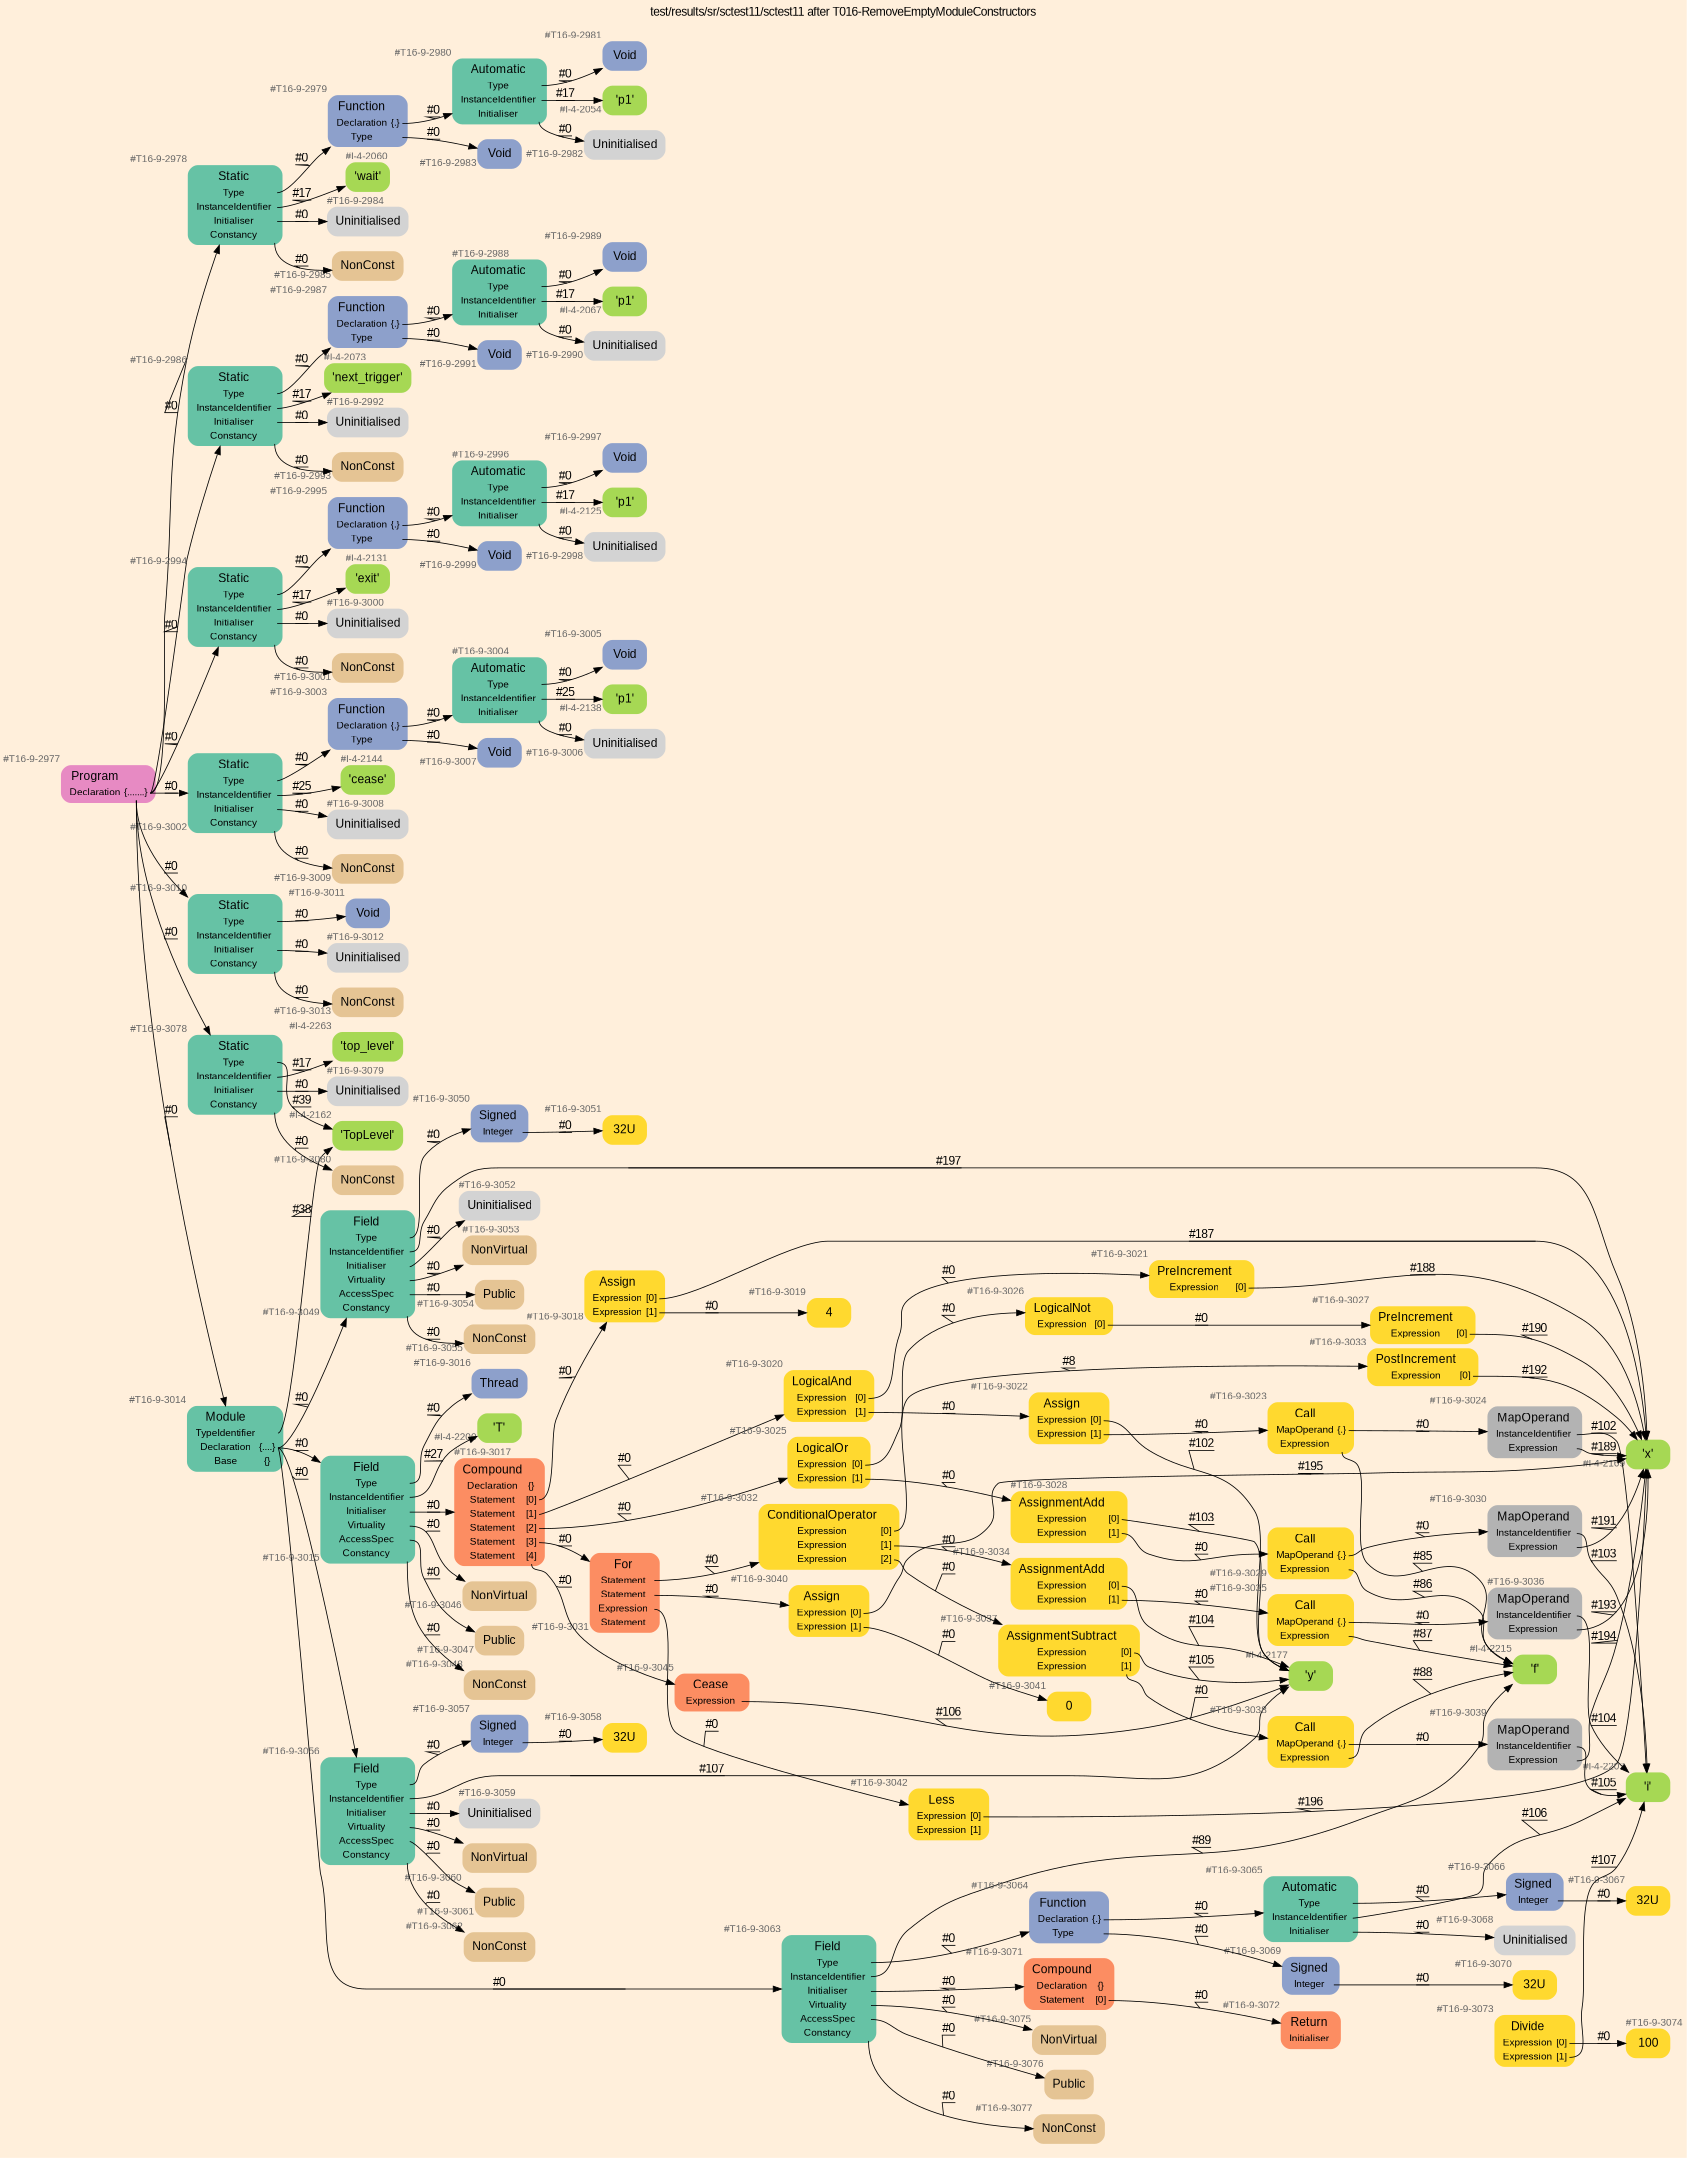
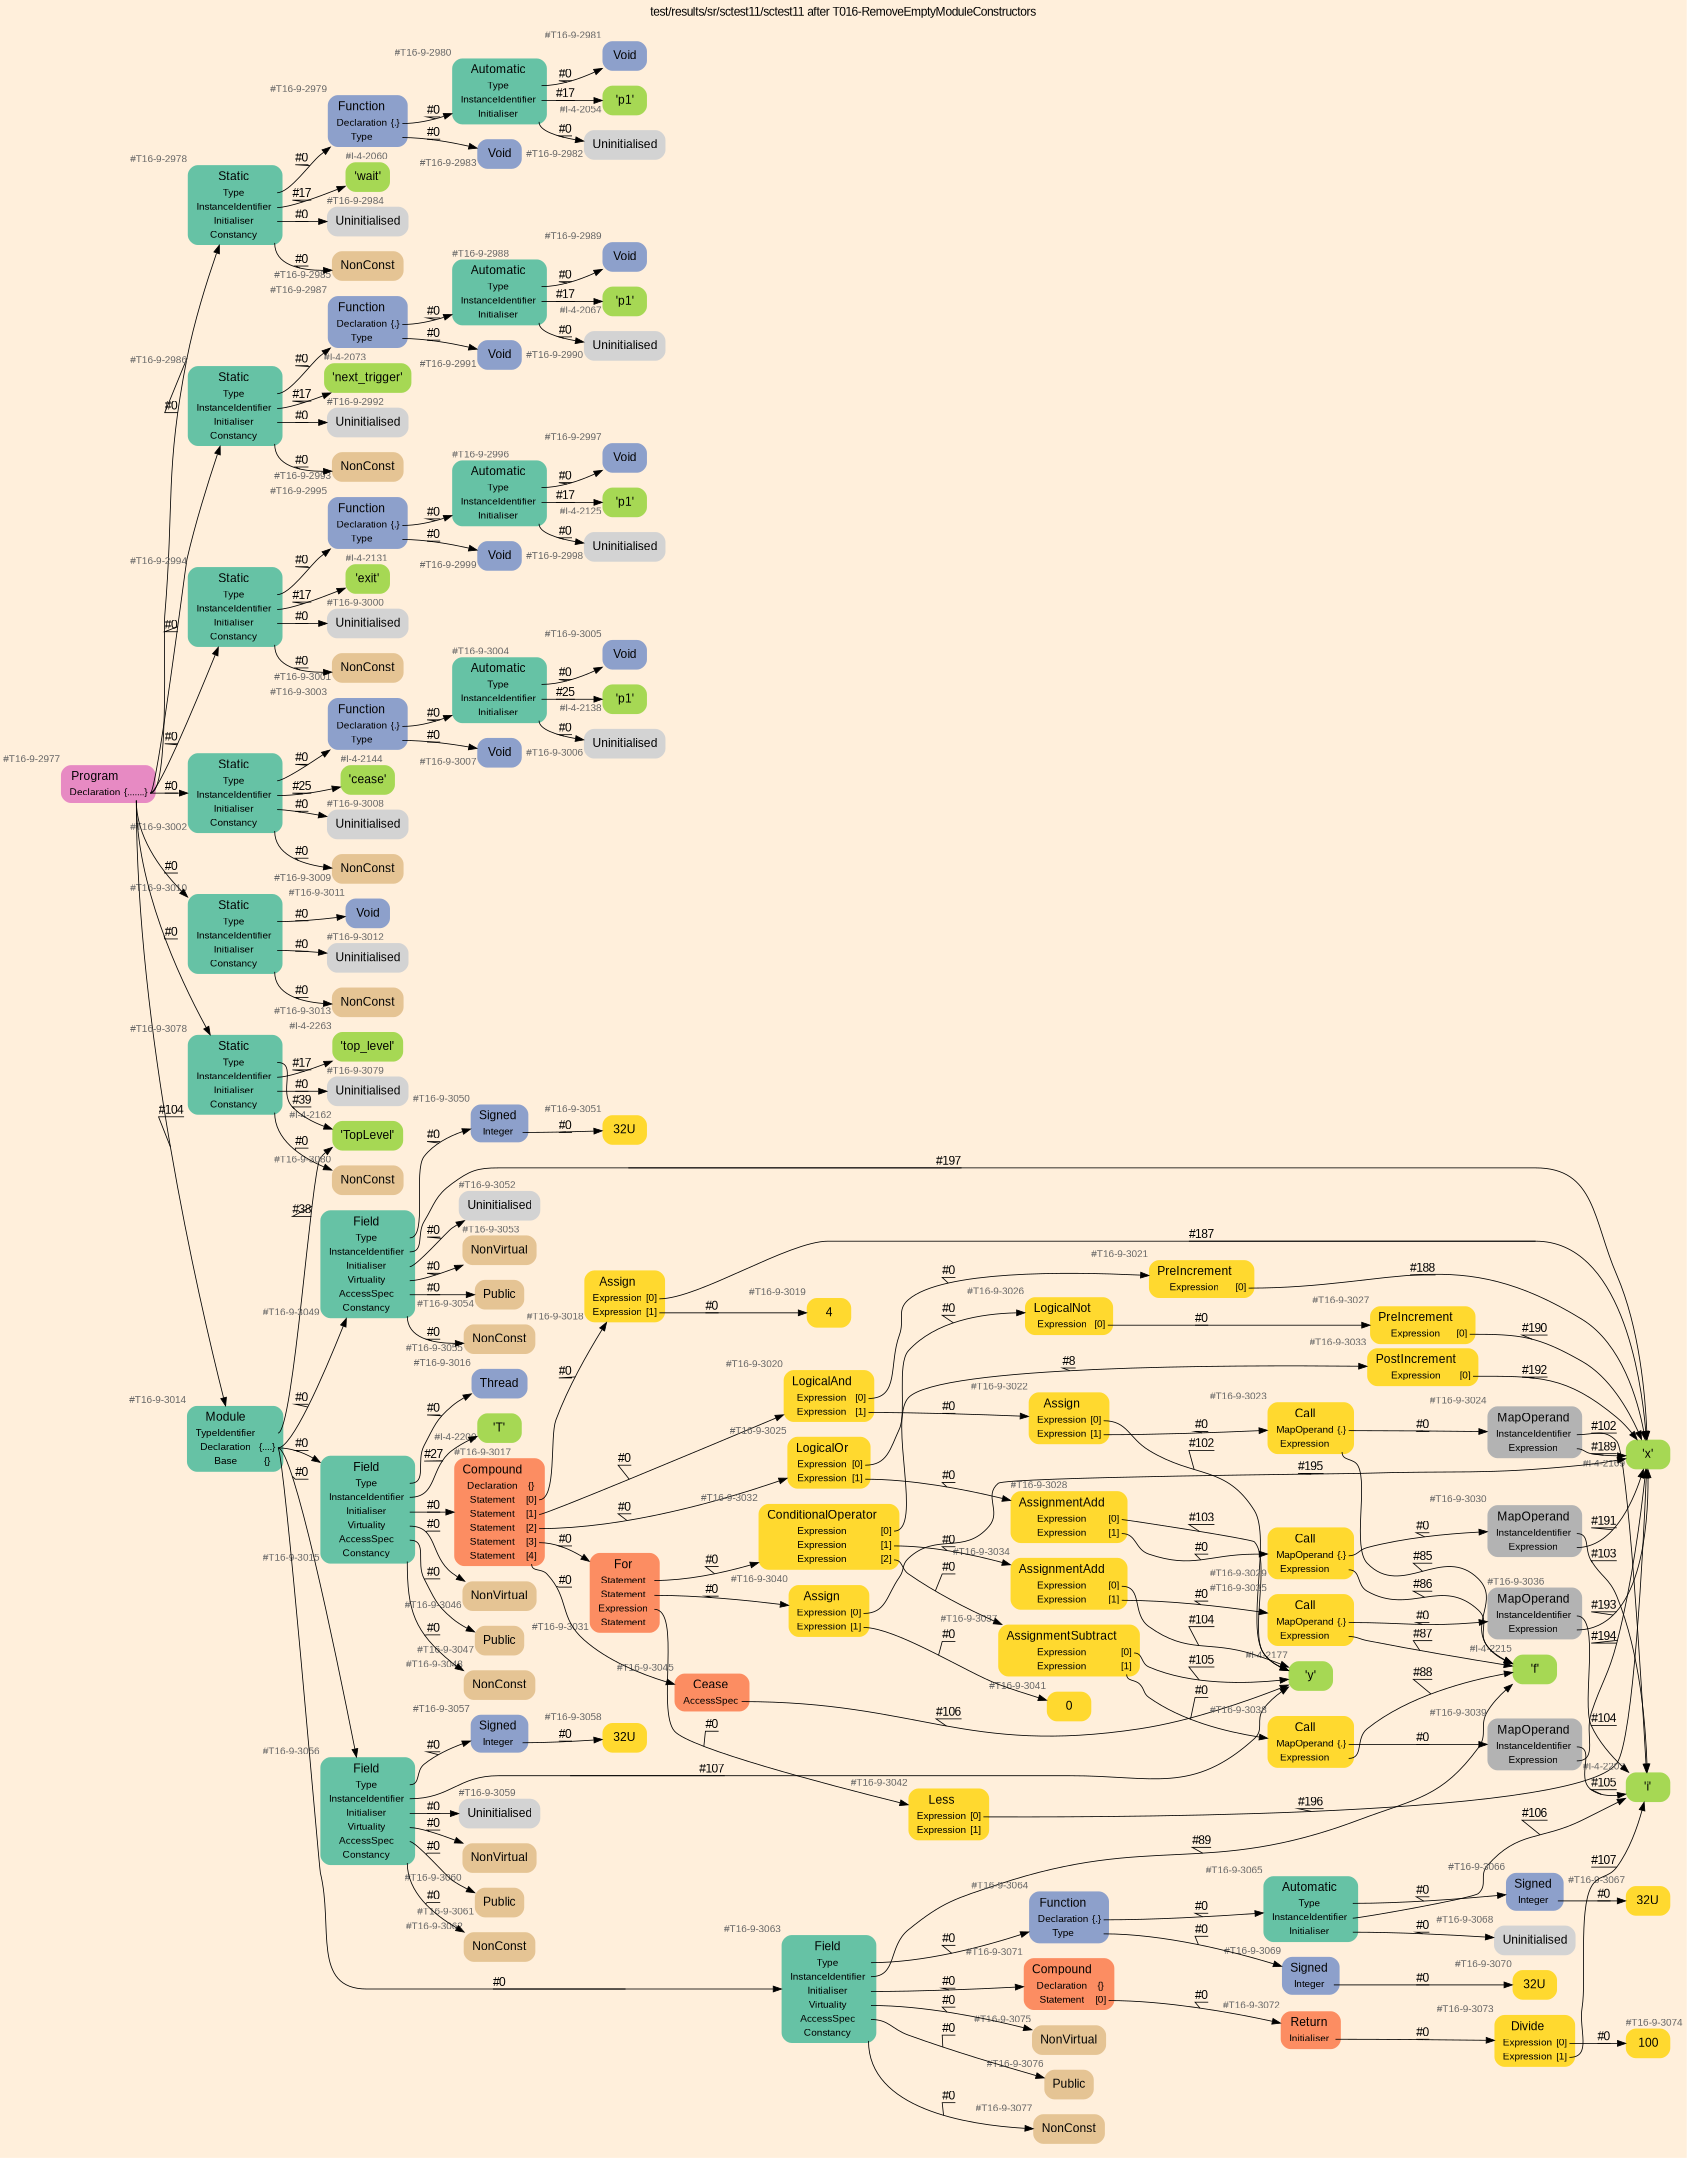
(171, 1111) -> (171, 1111)
(711, 1701) -> (711, 1701)
none -> (1411, 2040)
